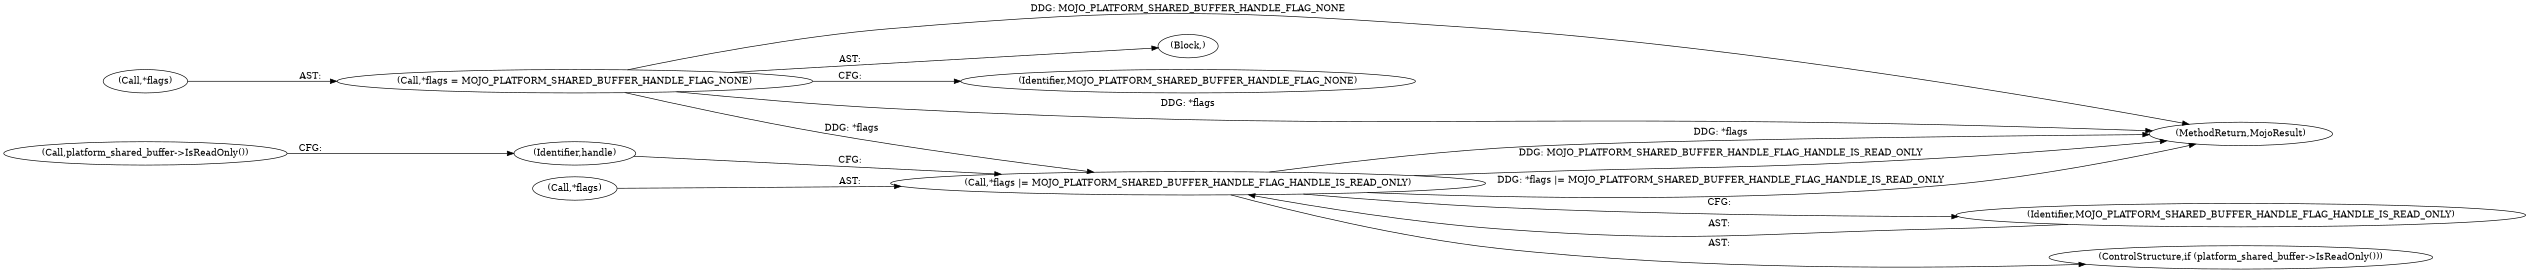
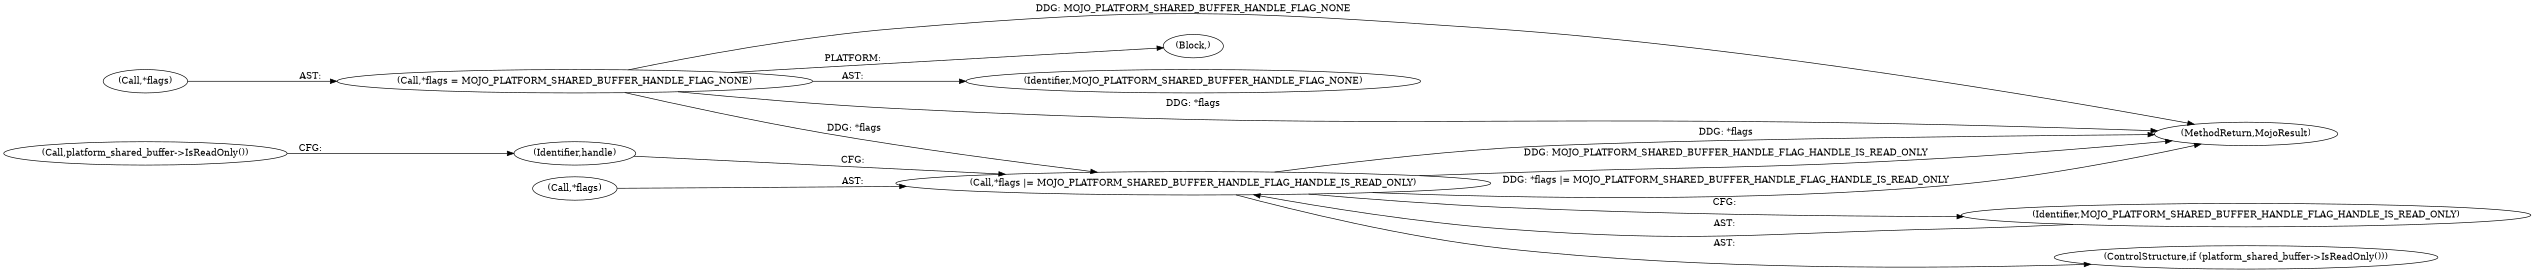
(852, 59) -> (854, 59)
(852, 76) -> (854, 76)
